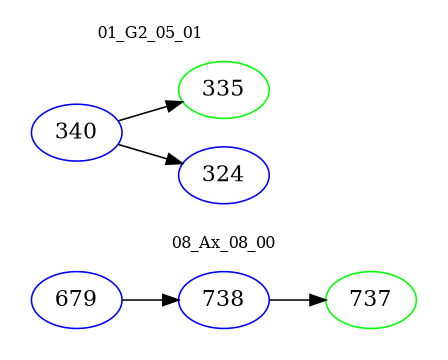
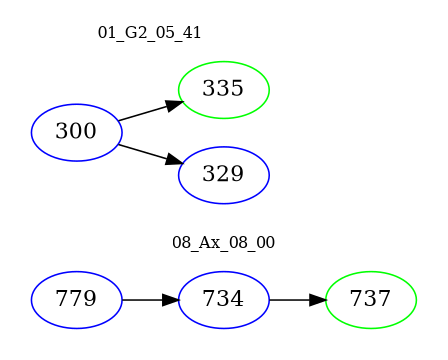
(150, 34) -> (150, 34)
(77, 133) -> (77, 133)
(224, 175) -> (224, 175)
(77, 300) -> (77, 300)
(224, 300) -> (224, 300)
